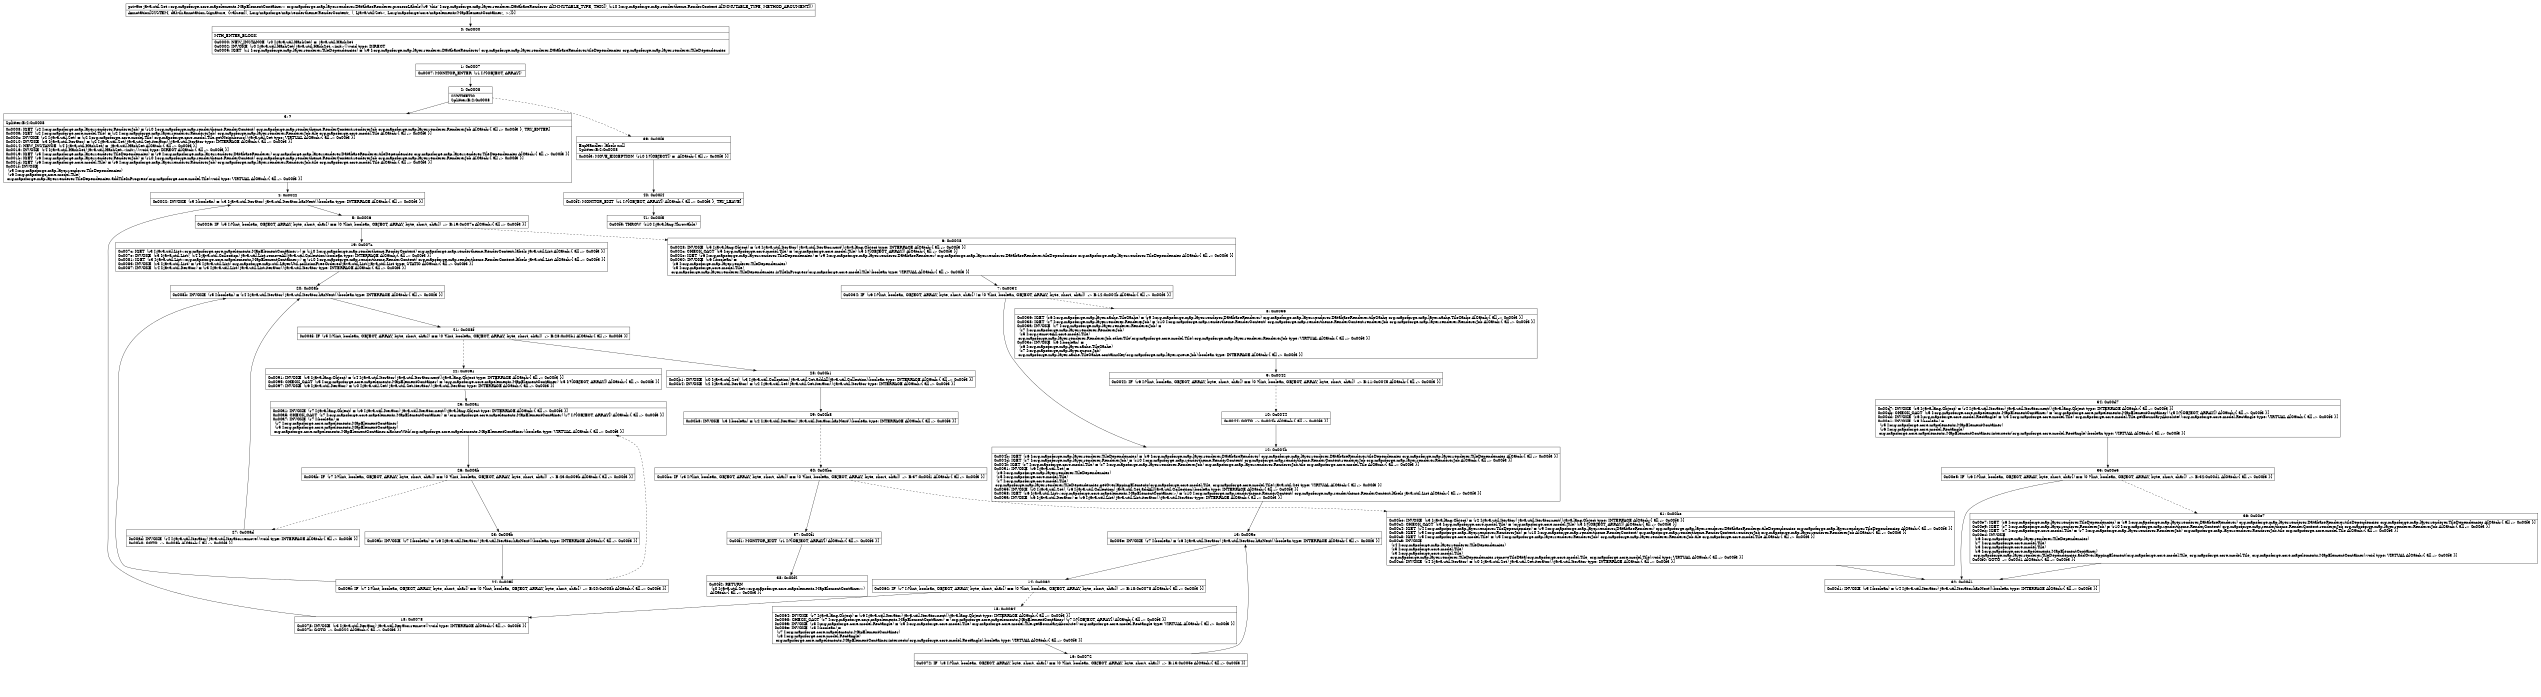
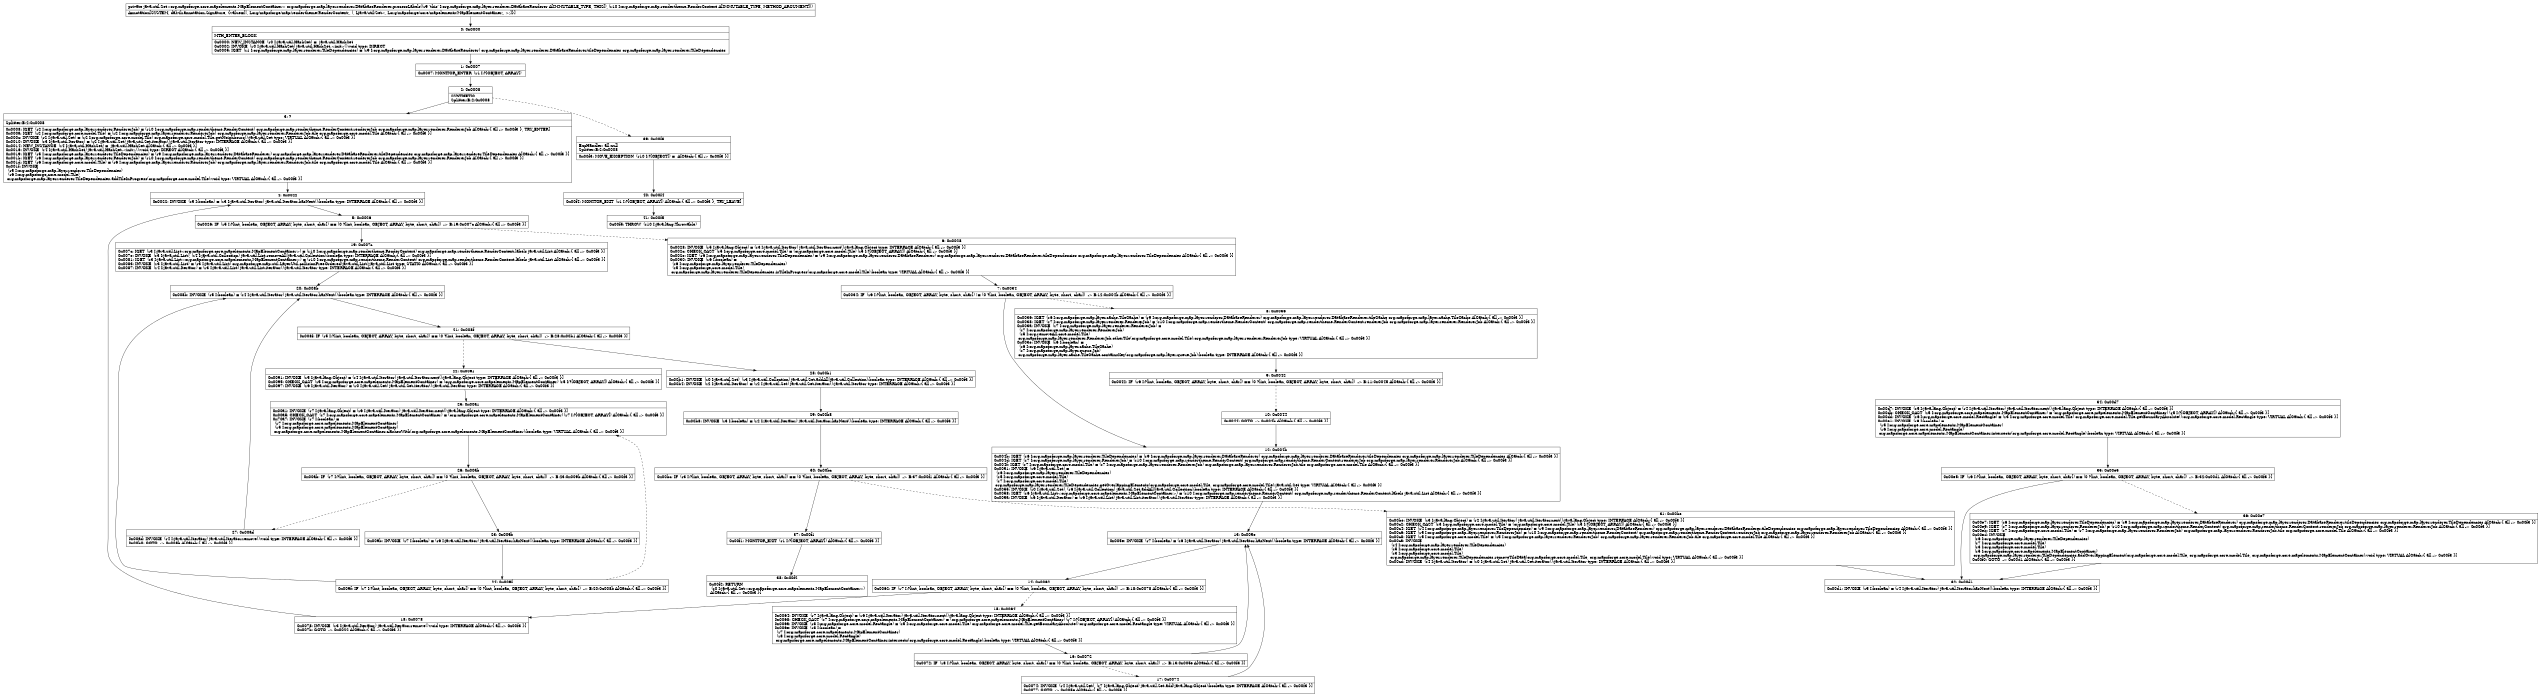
none -> (471, 58)
(602, 146) -> (598, 146)
(307, 419) -> (307, 419)
(821, 445) -> (821, 445)
none -> (1168, 685)
